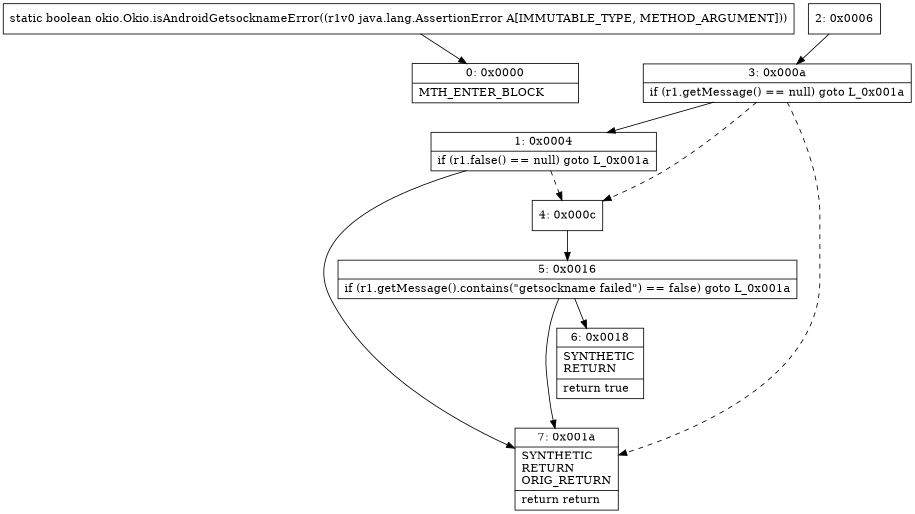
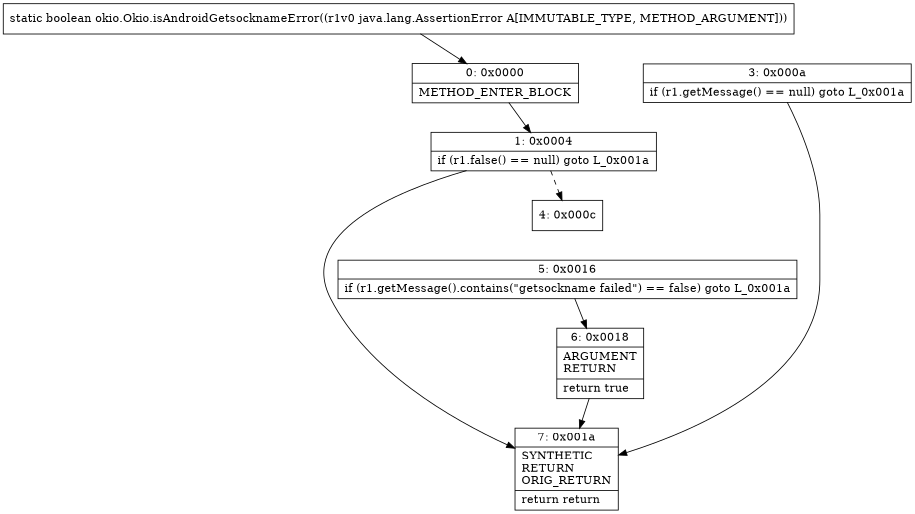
(844, 19) -> none
(482, 93) -> (495, 93)
(664, 116) -> (517, 114)
(687, 156) -> none
(567, 241) -> none
(810, 325) -> (810, 325)
(599, 356) -> (600, 356)
(546, 359) -> (586, 409)
